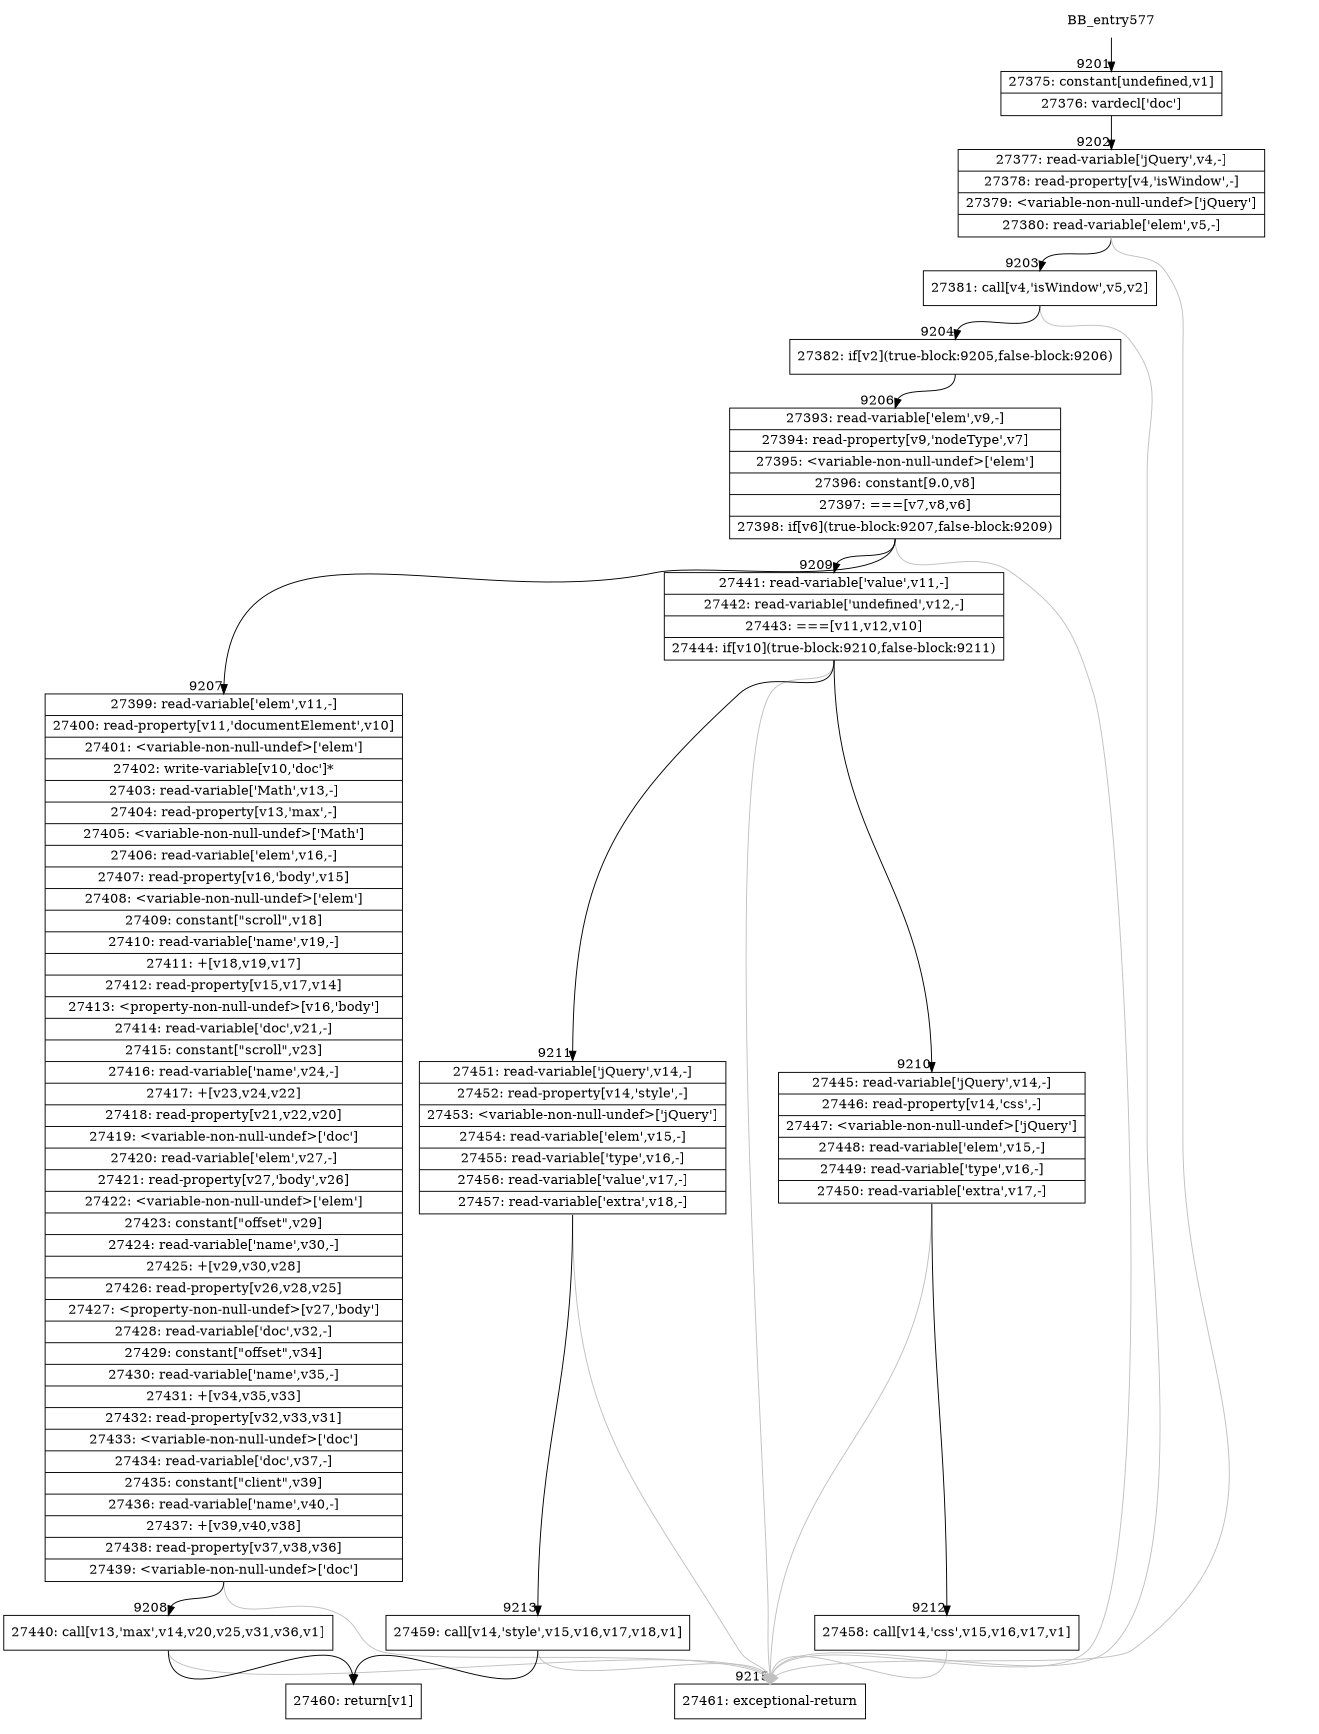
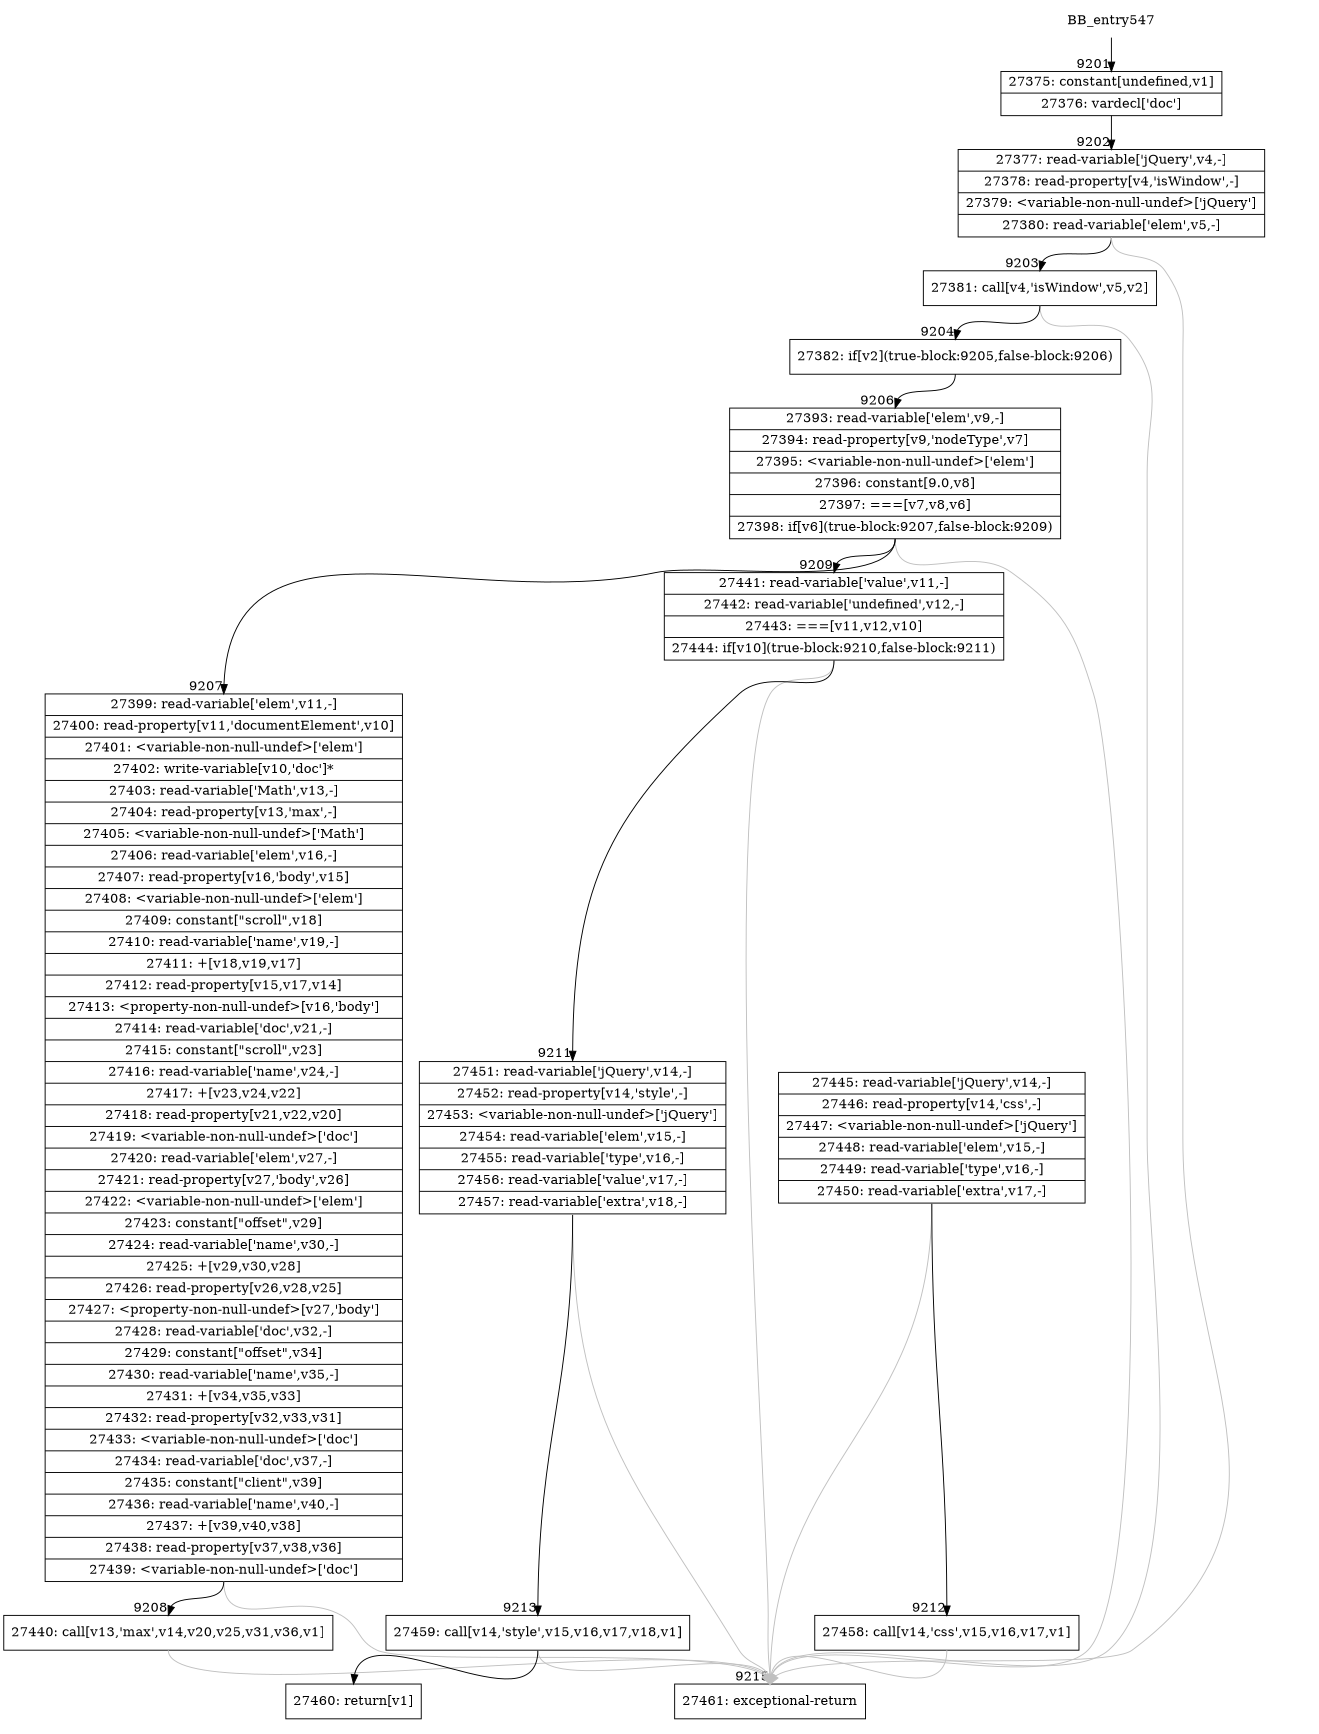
(1111, 21) -> (1111, 21)
(881, 862) -> none
(256, 1668) -> none
